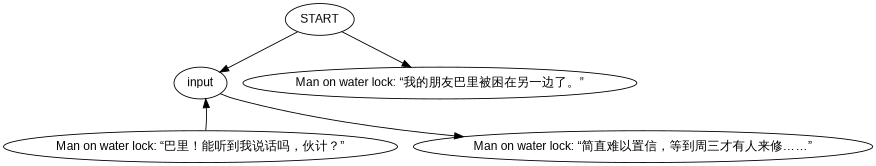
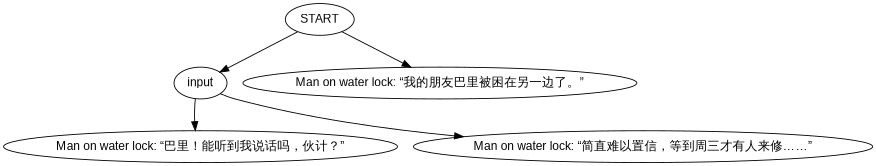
(206, 119) -> (195, 110)
